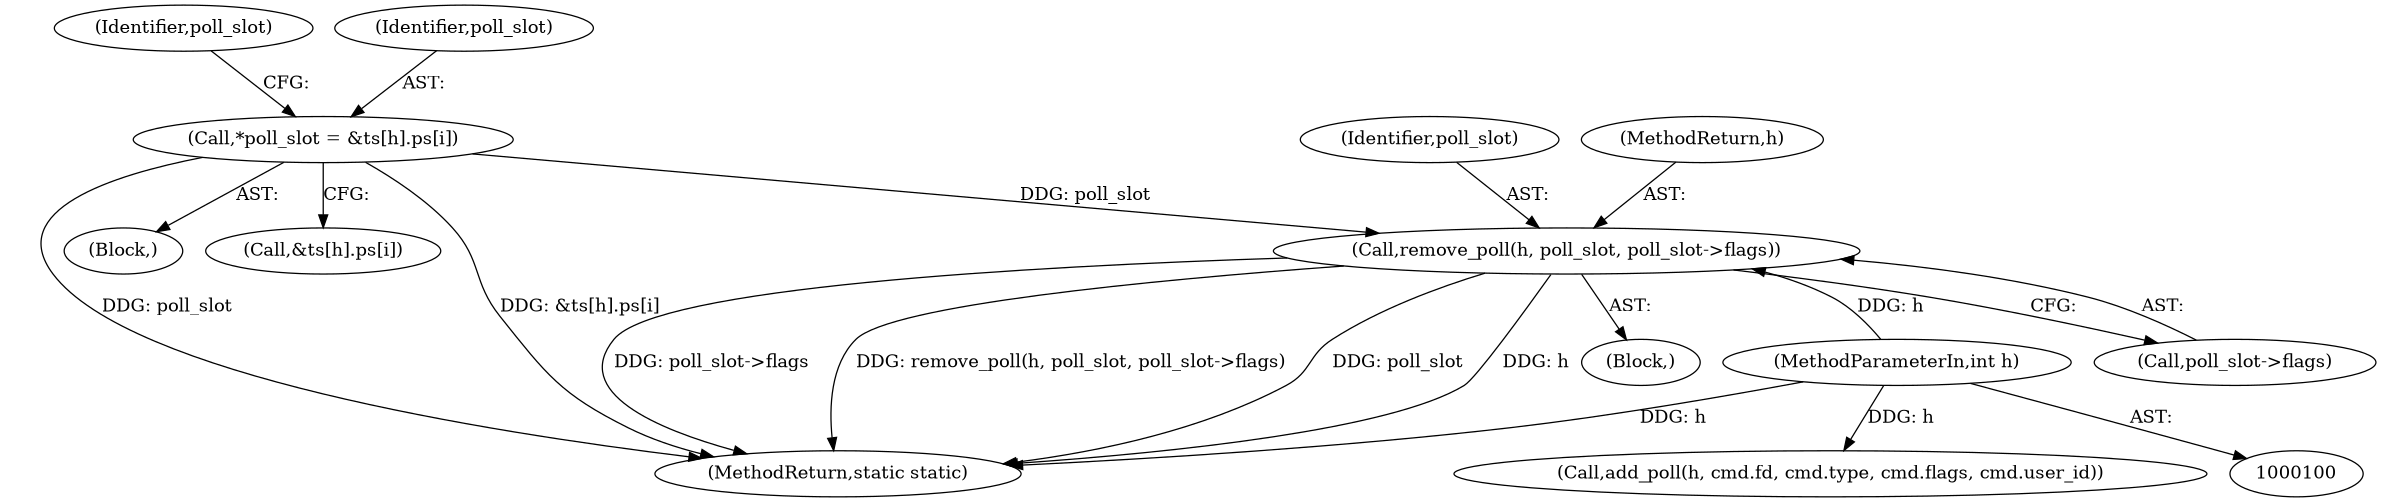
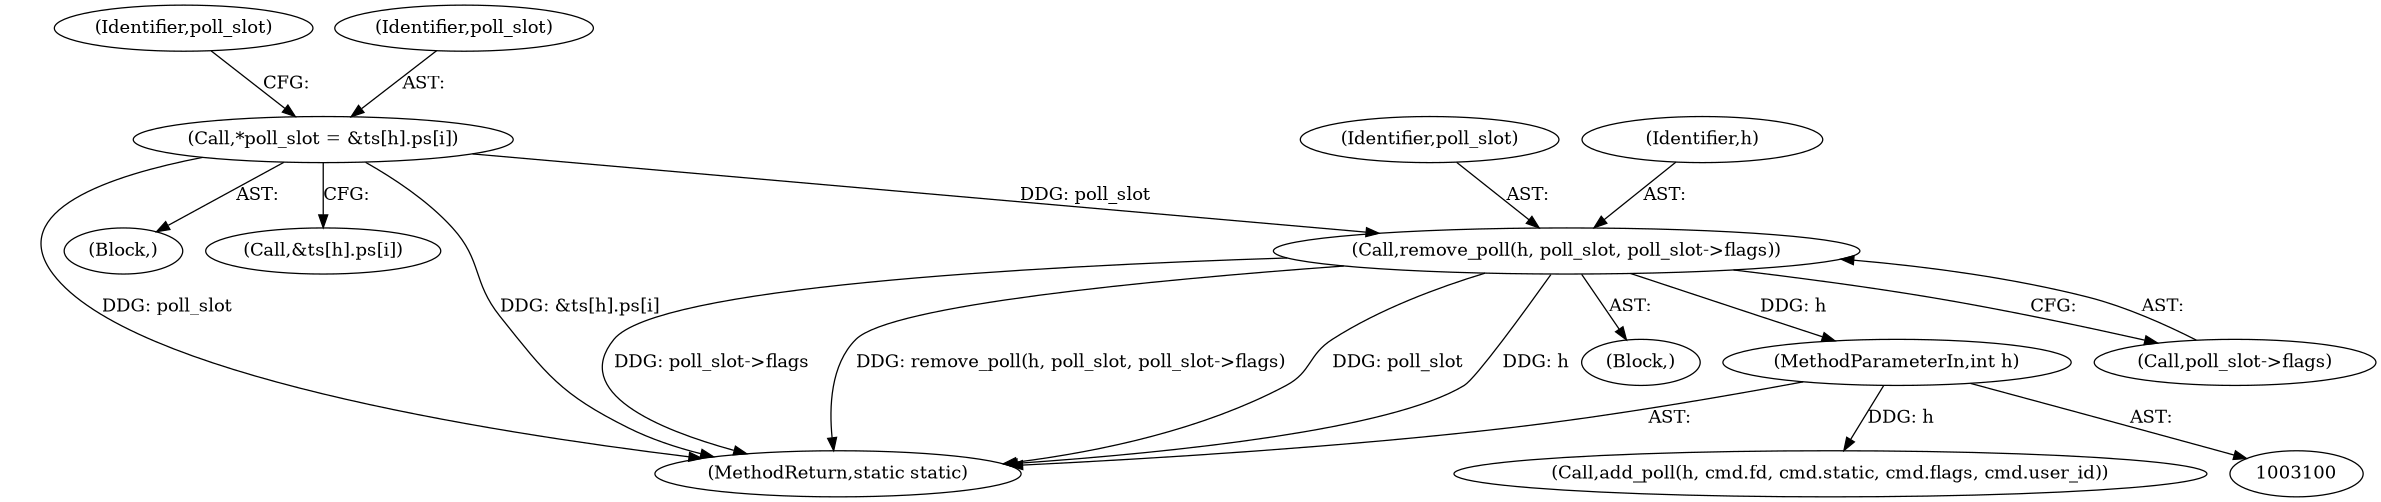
(1702, 140) -> (1702, 140)
(1829, 296) -> (1727, 305)
(1673, 418) -> (1673, 418)
(1830, 474) -> (1830, 474)
(2297, 474) -> (2297, 474)
